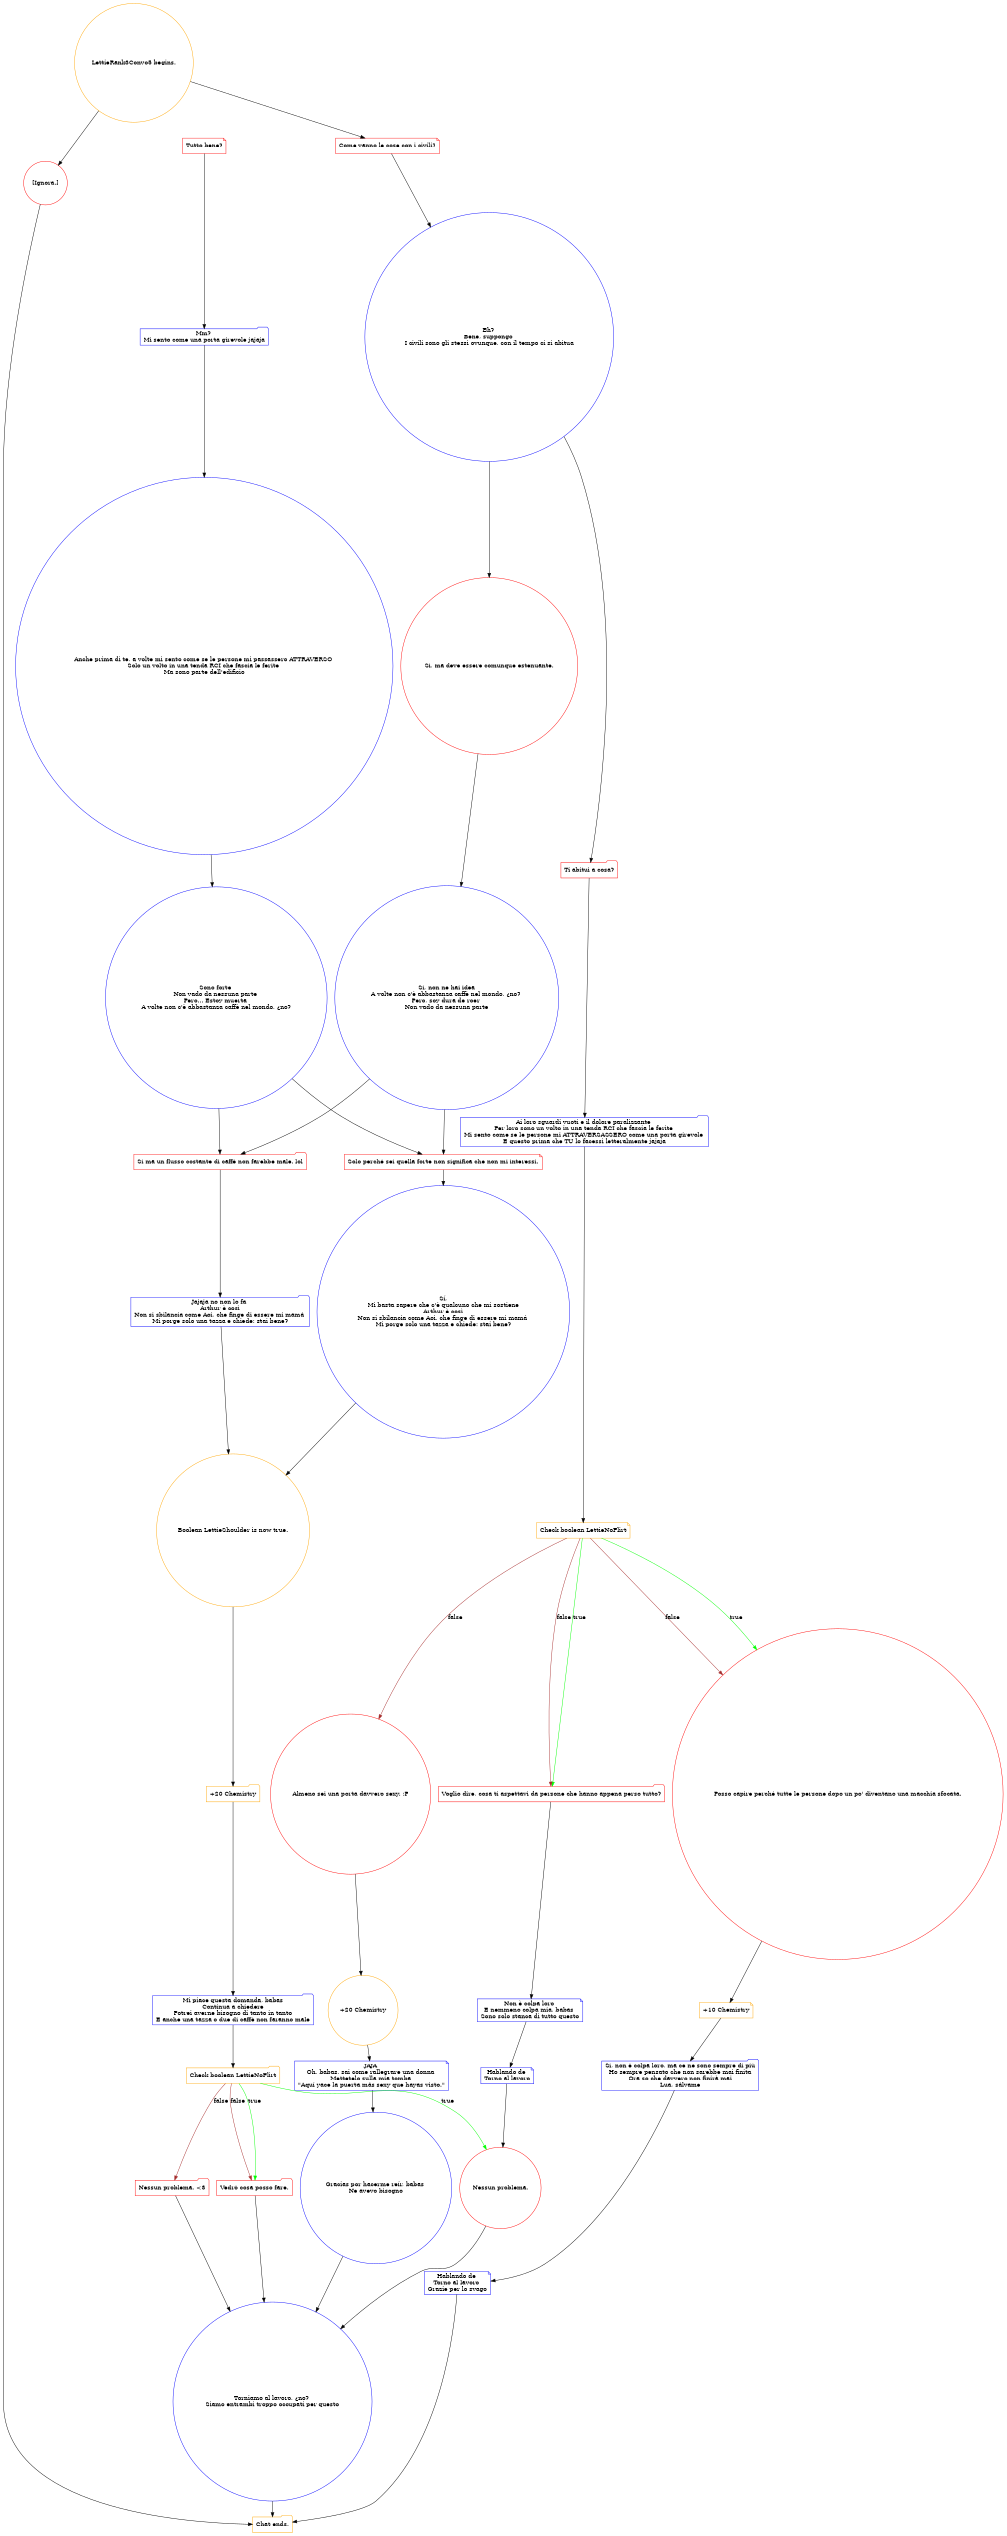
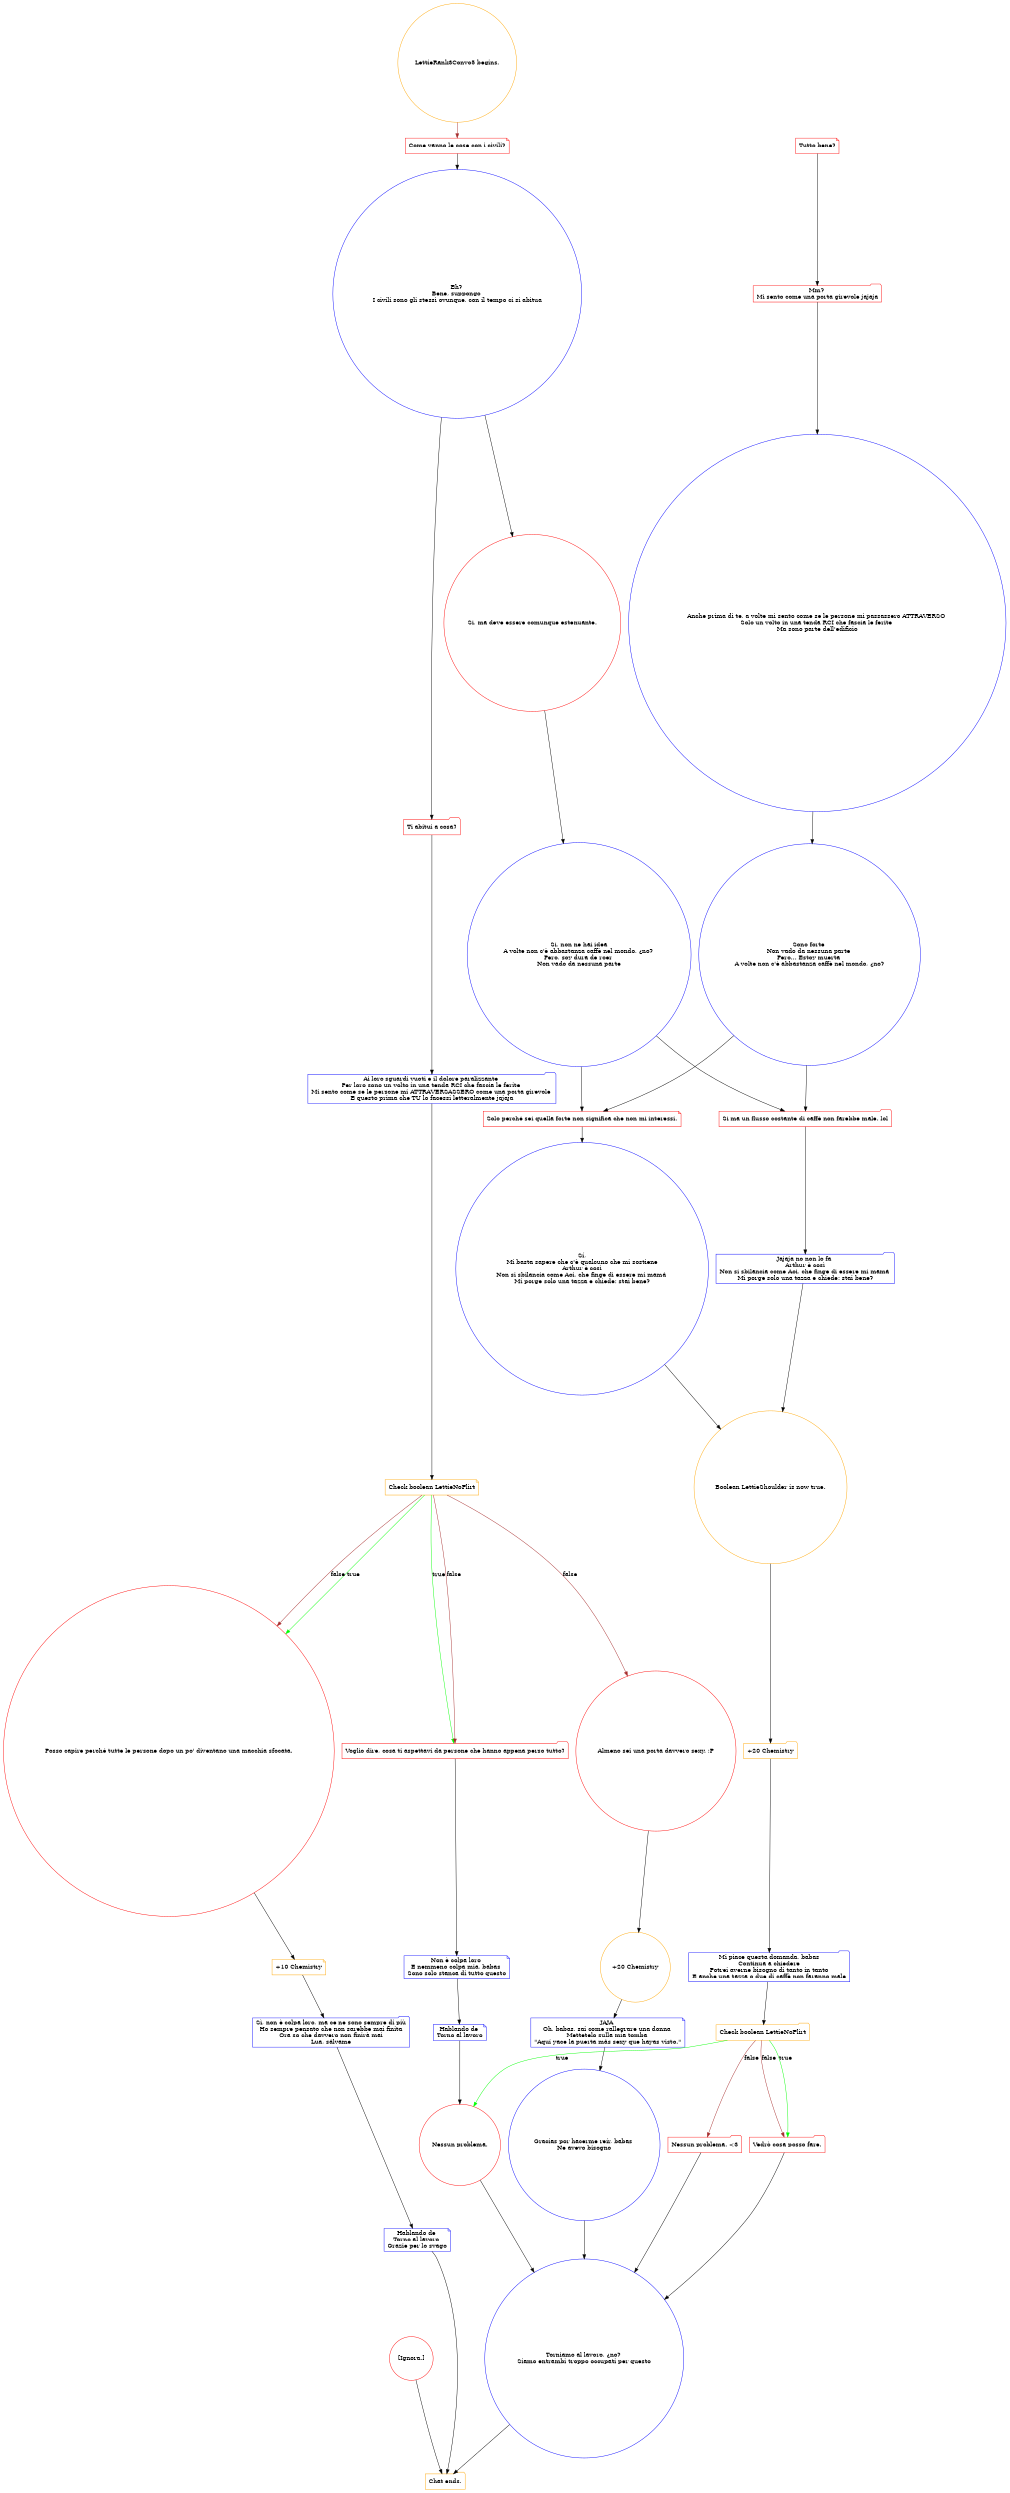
(276, 109) -> (457, 128)
(80, 136) -> none
(204, 337) -> (817, 294)
